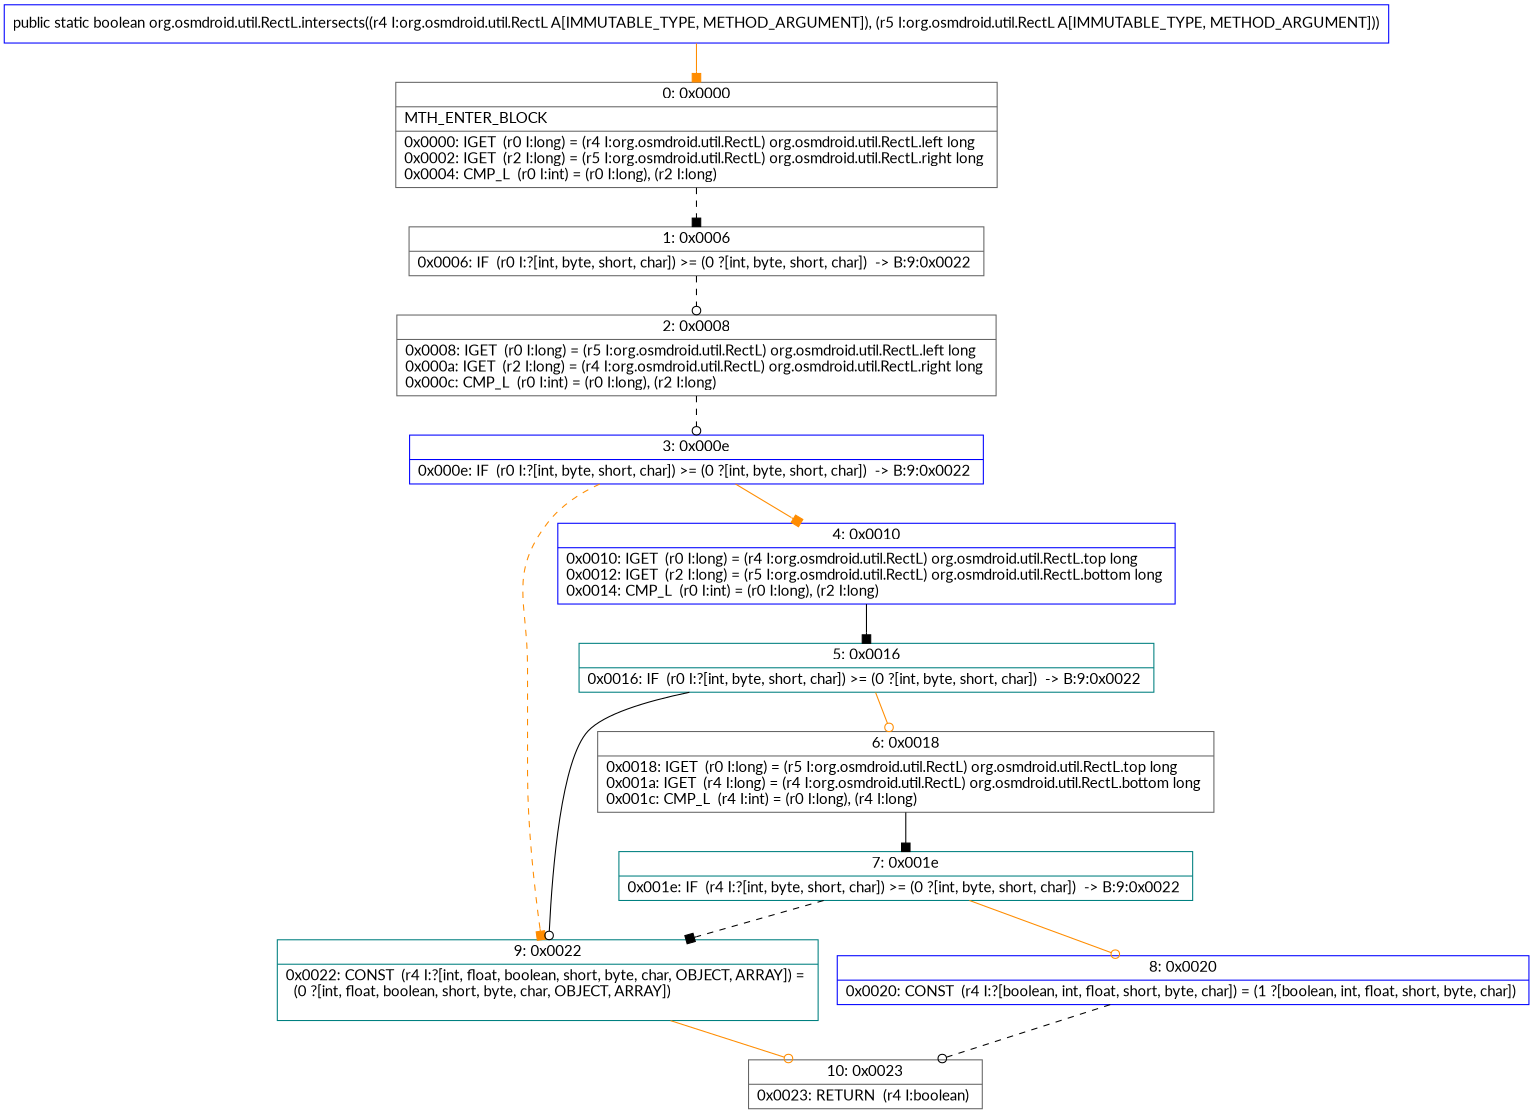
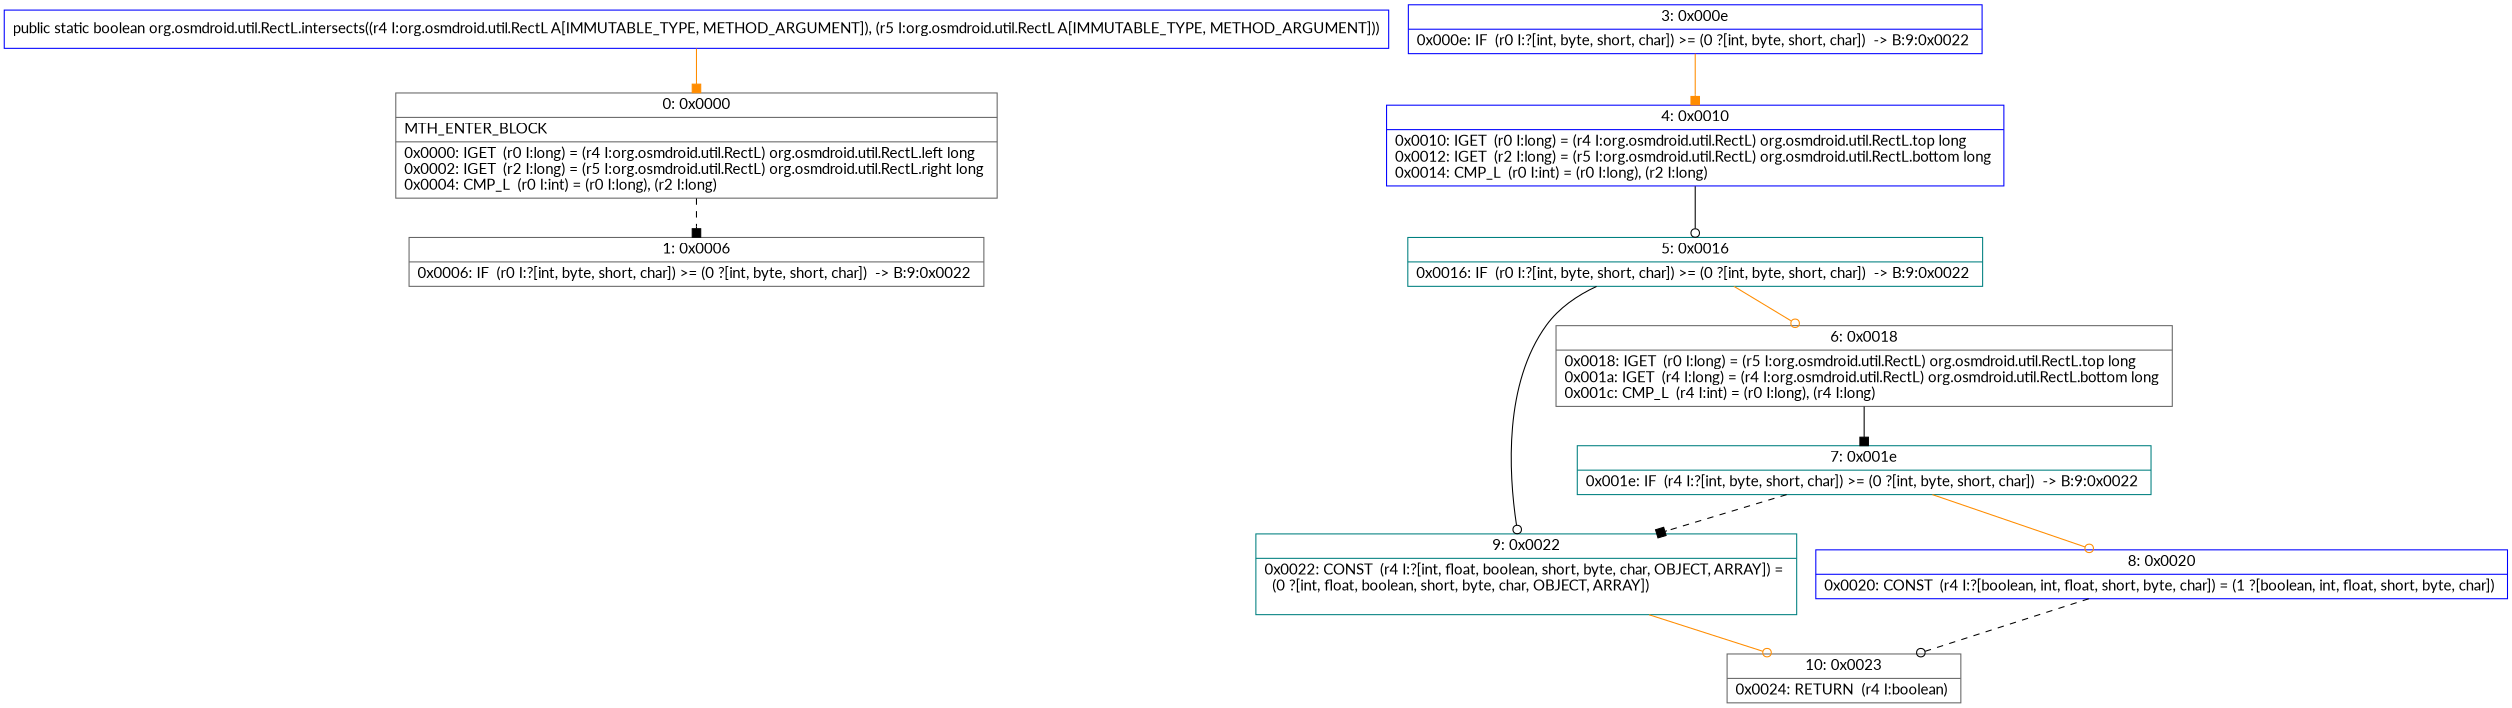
(696, 355) -> none
(866, 618) -> (1695, 207)
(528, 690) -> none
(865, 1096) -> (1844, 690)
